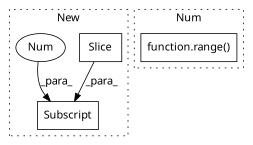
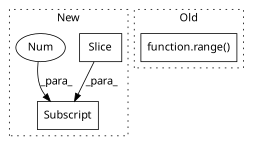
(189, 18) -> (189, 18)
